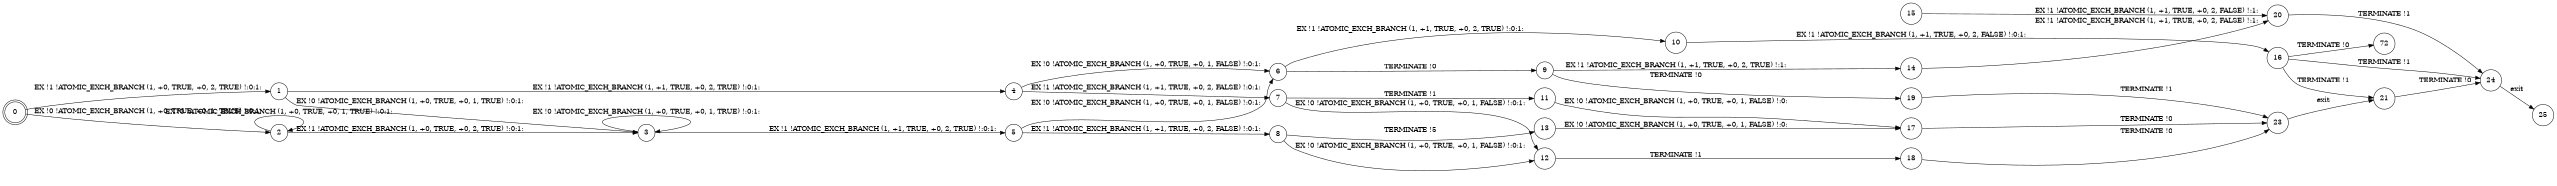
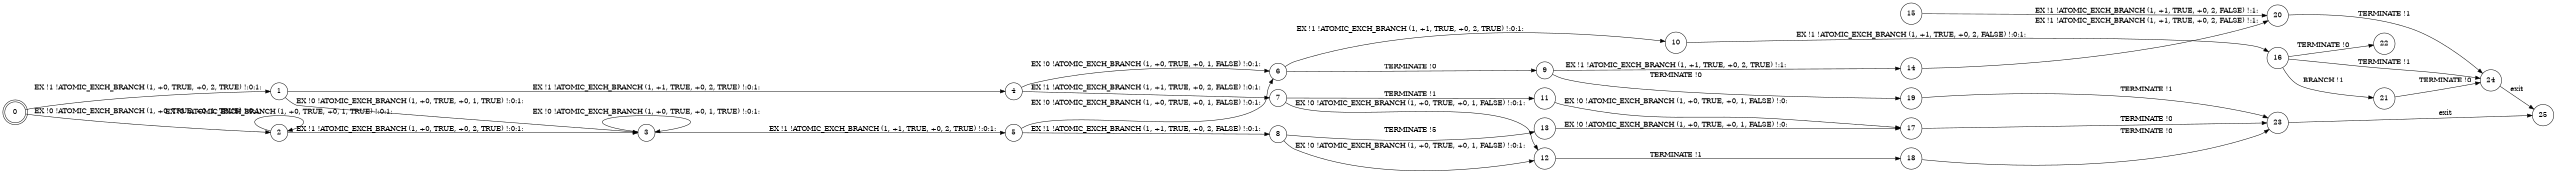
(2384, 44) -> (2384, 44)
(2323, 81) -> (2323, 81)
(2328, 109) -> (2408, 119)
